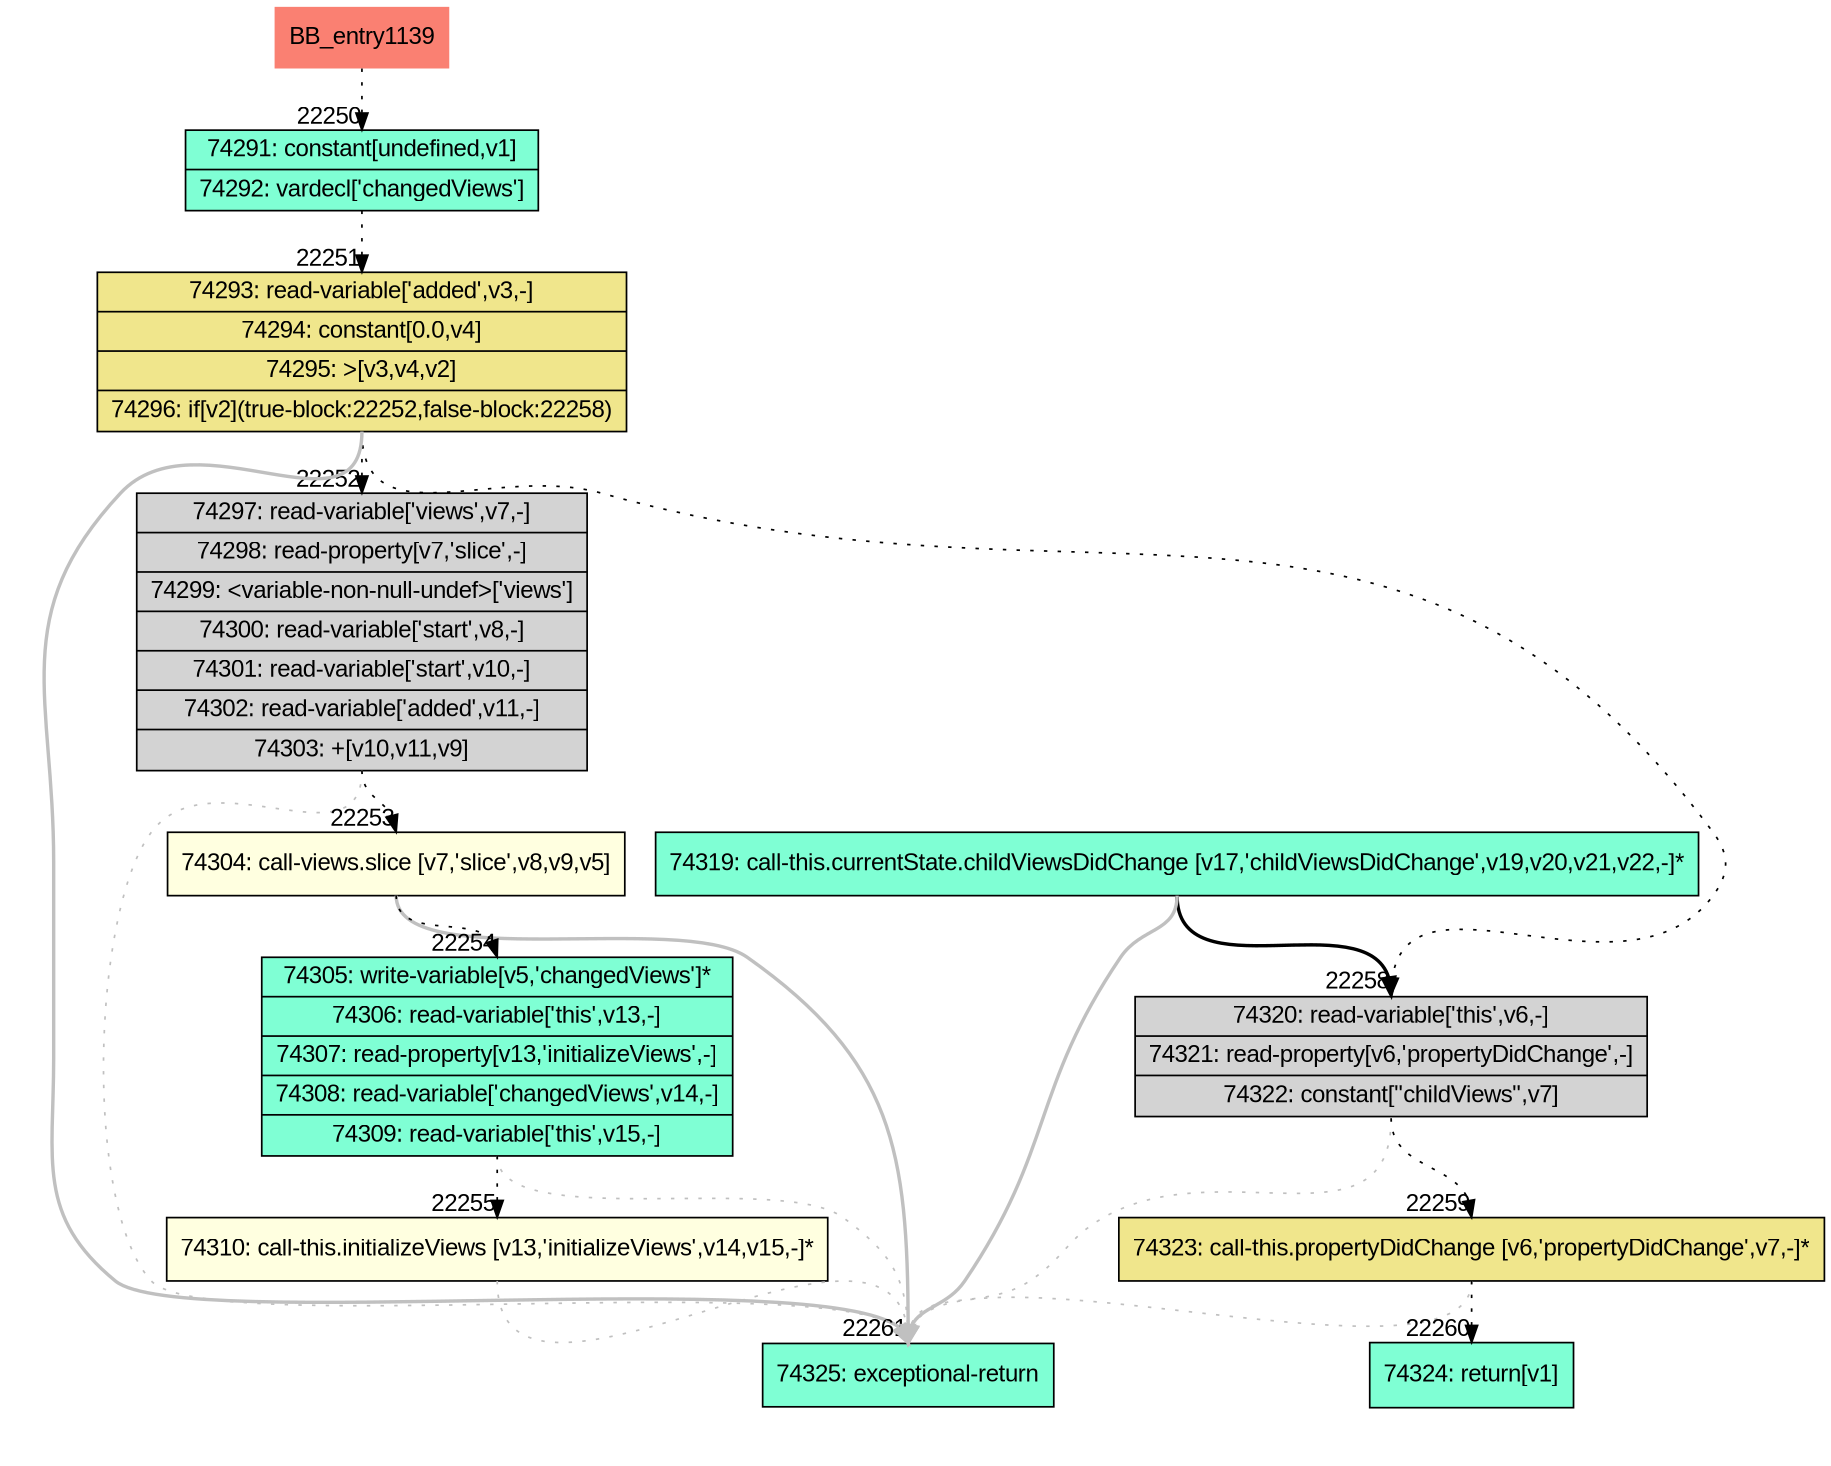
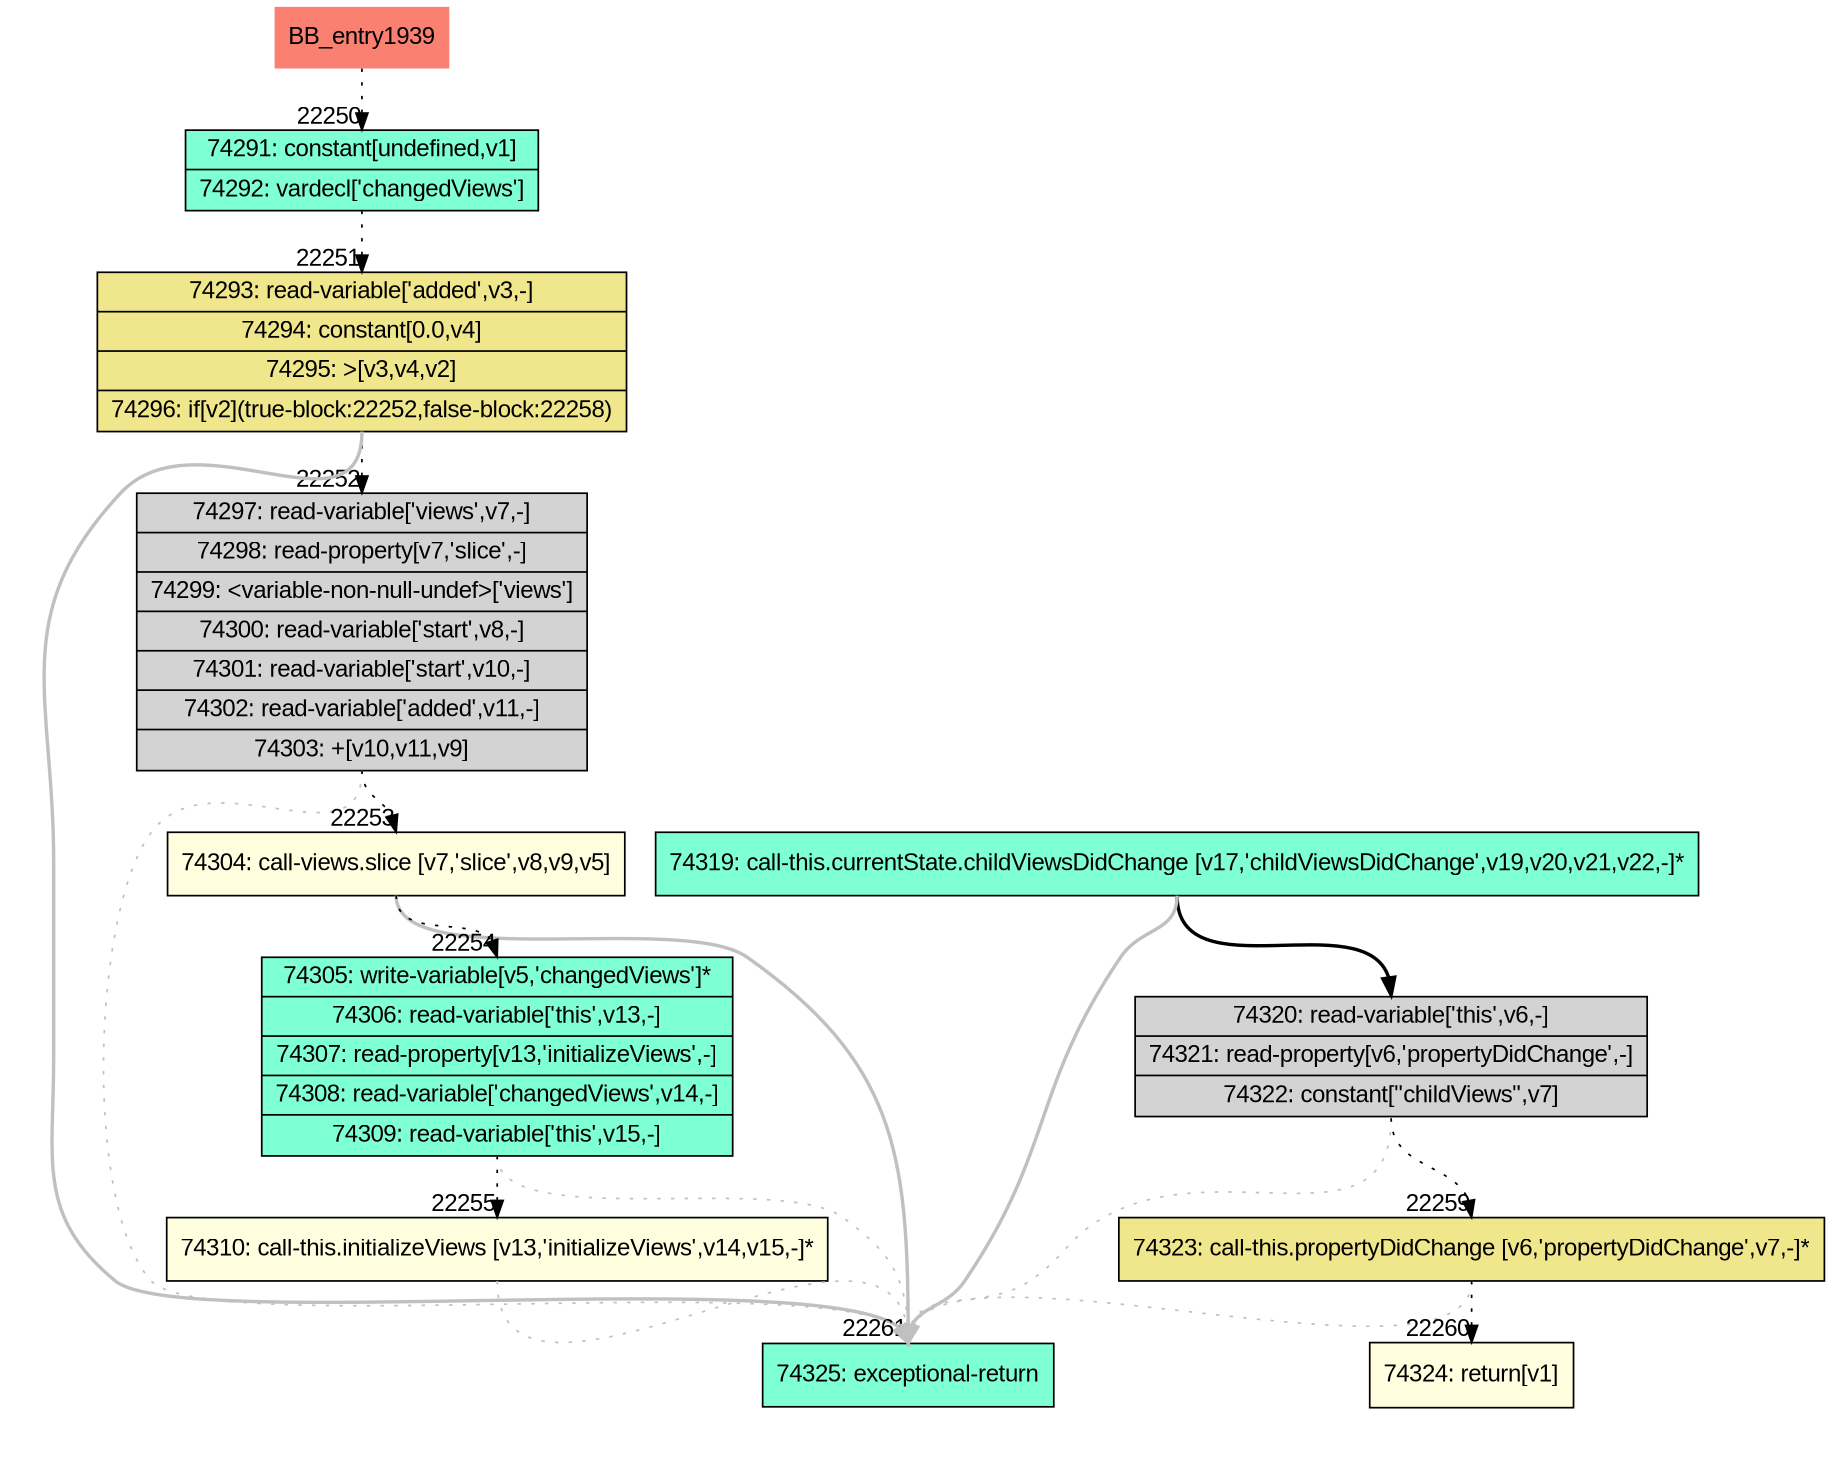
(362, 38) -> (362, 38)
(1275, 567) -> none
(1472, 1375) -> (1472, 1375)
